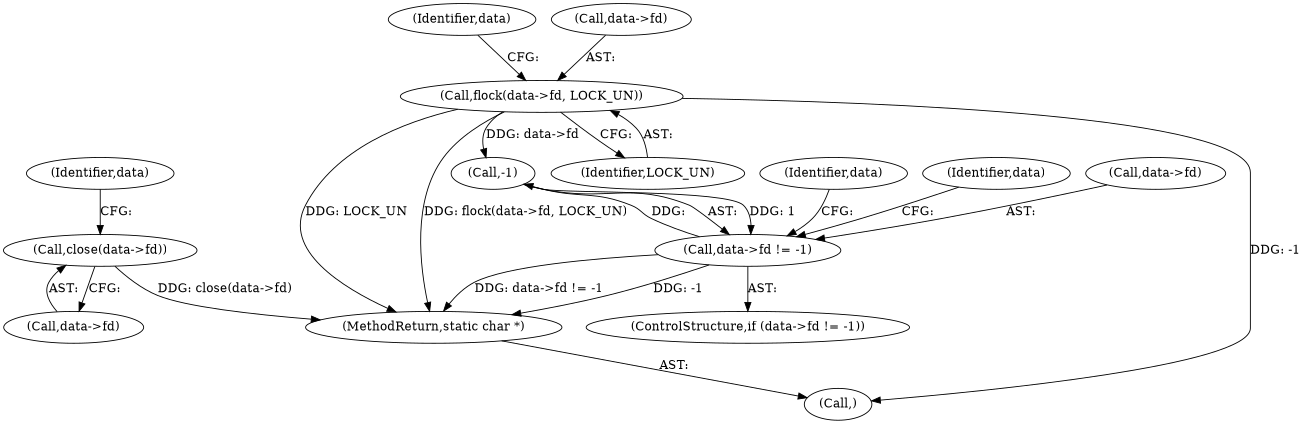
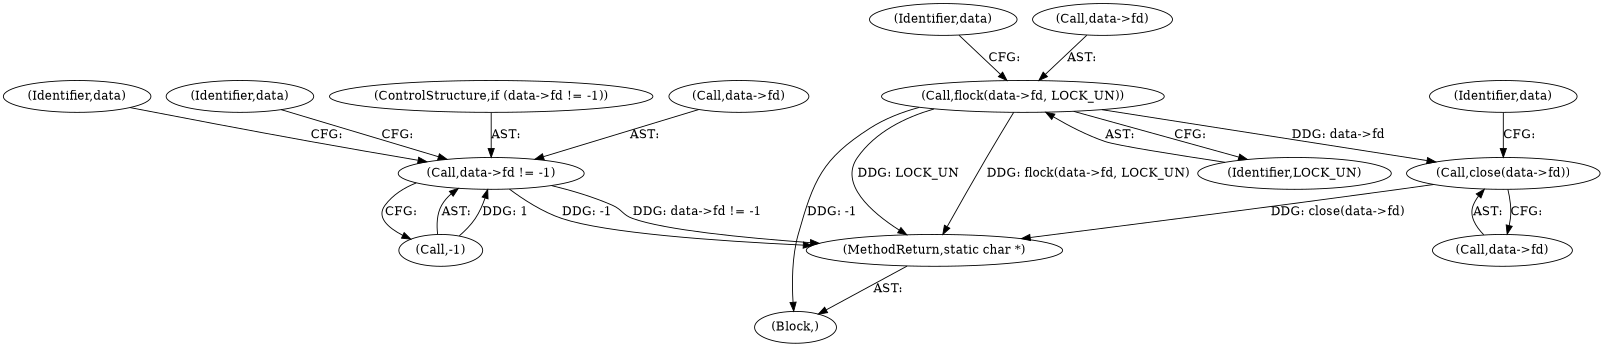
(486, 128) -> (1264, 135)
(670, 212) -> (403, 212)
(748, 284) -> (491, 130)
(838, 404) -> (796, 327)
